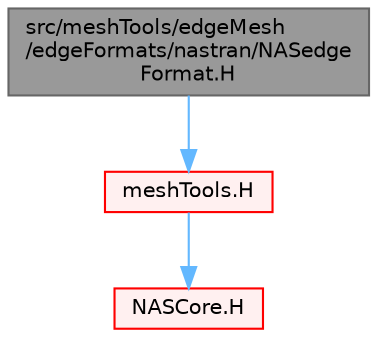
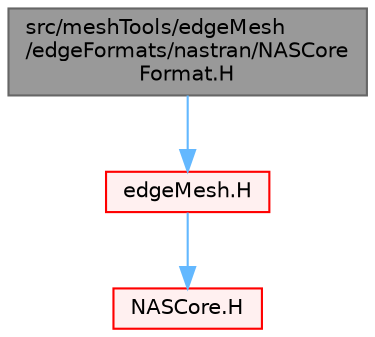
(189, 52) -> (188, 52)
(189, 192) -> (188, 192)
